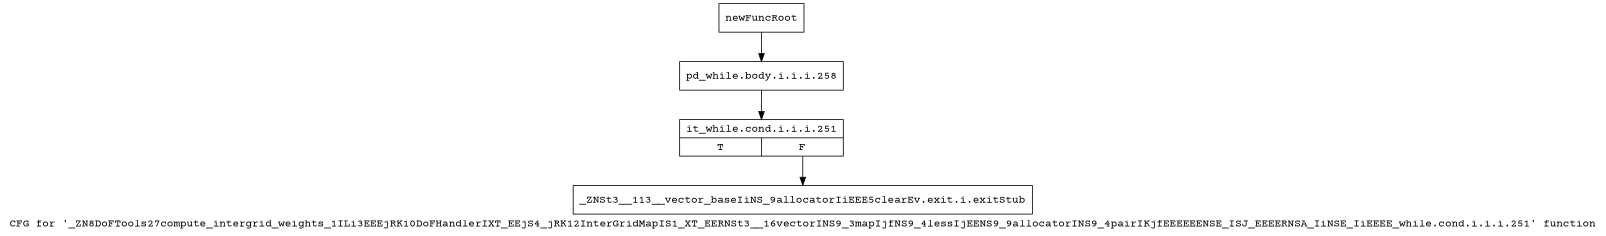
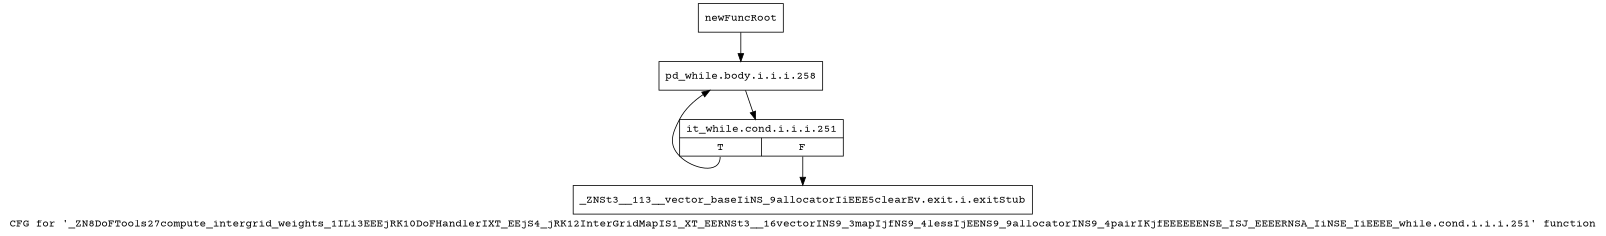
none -> (673, 146)
